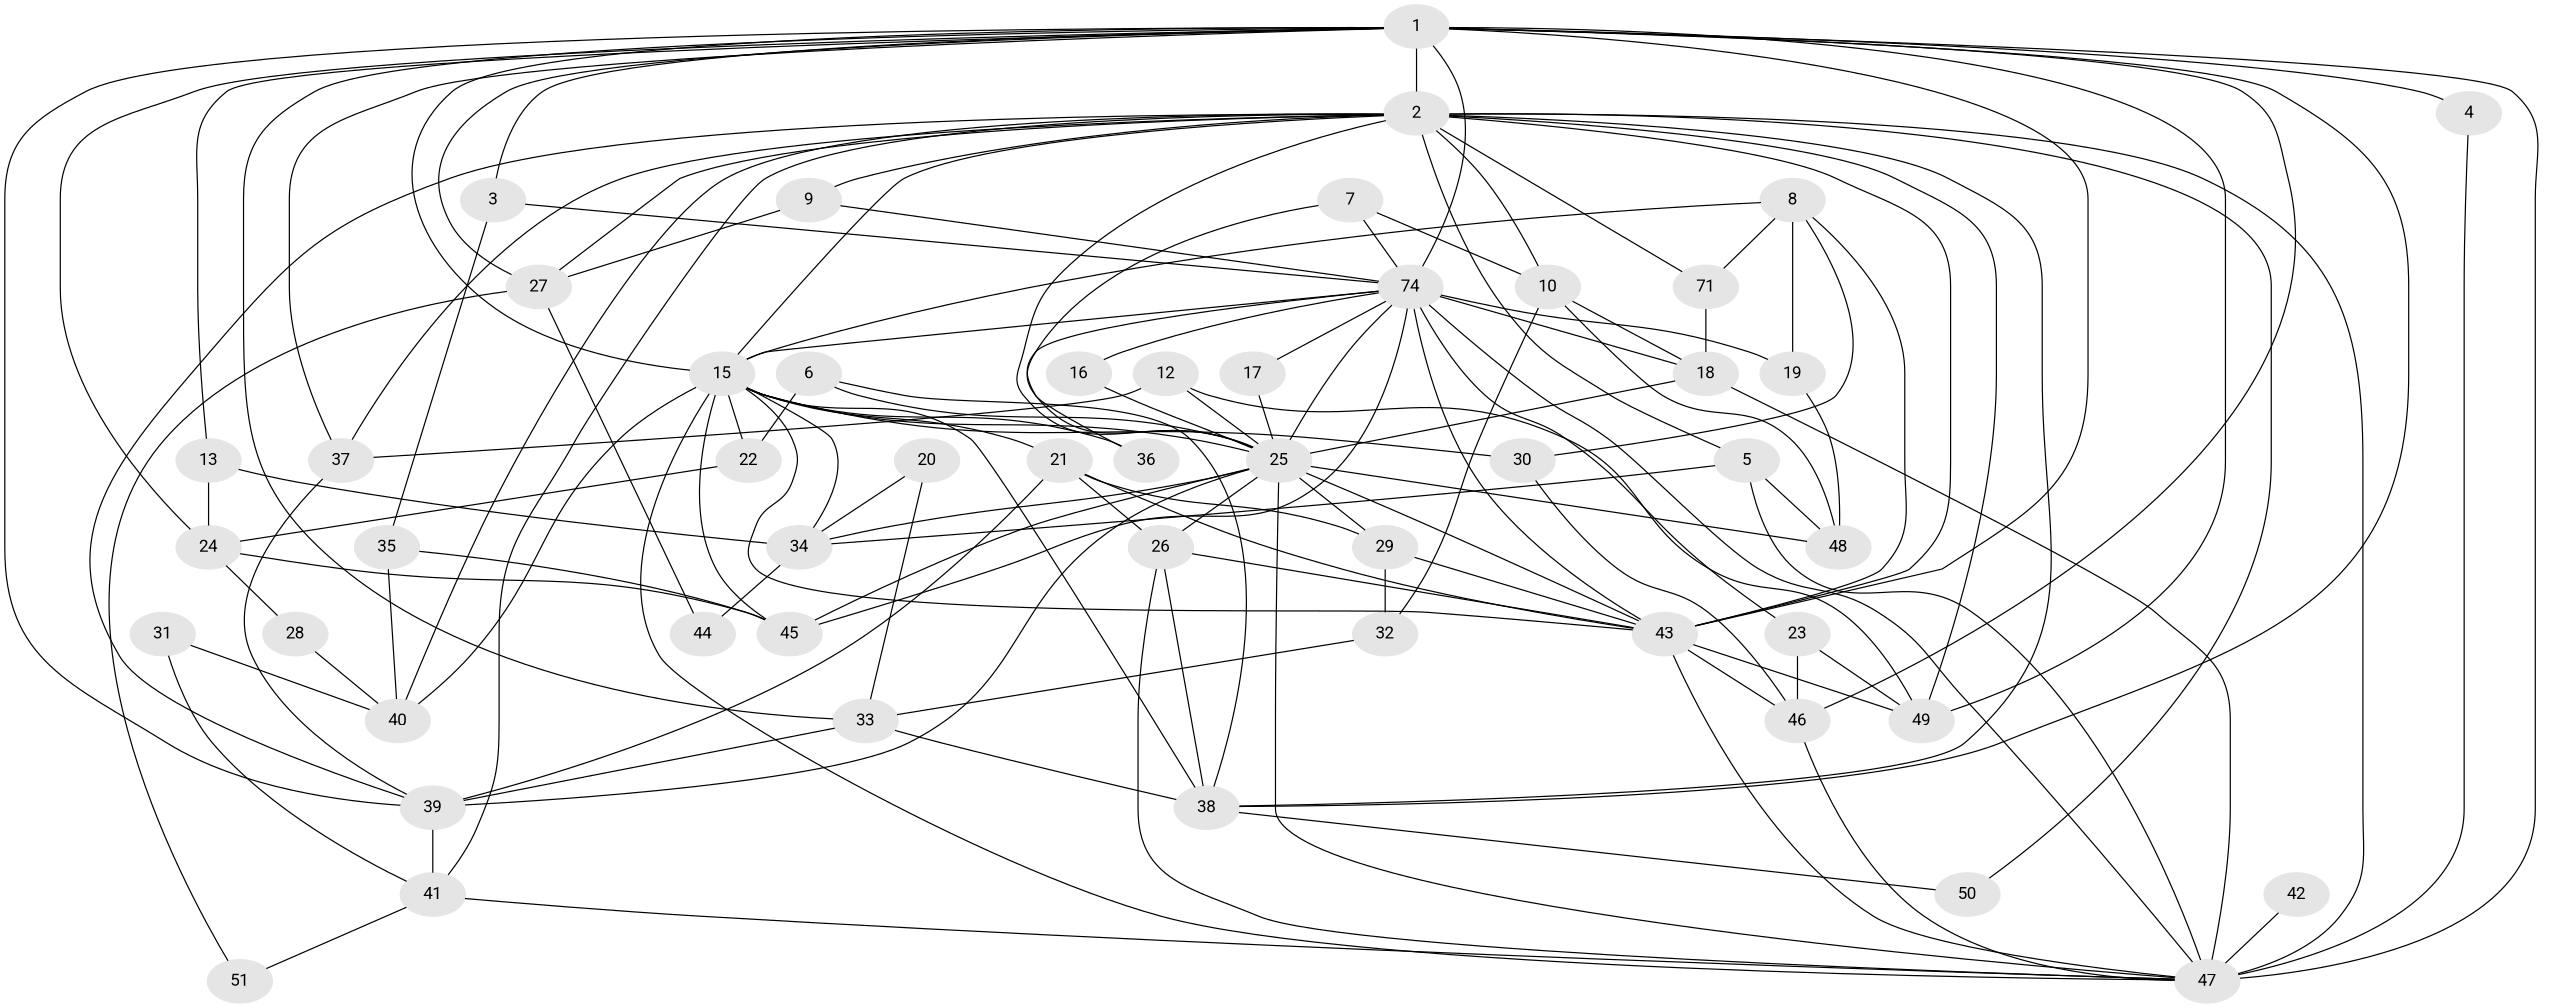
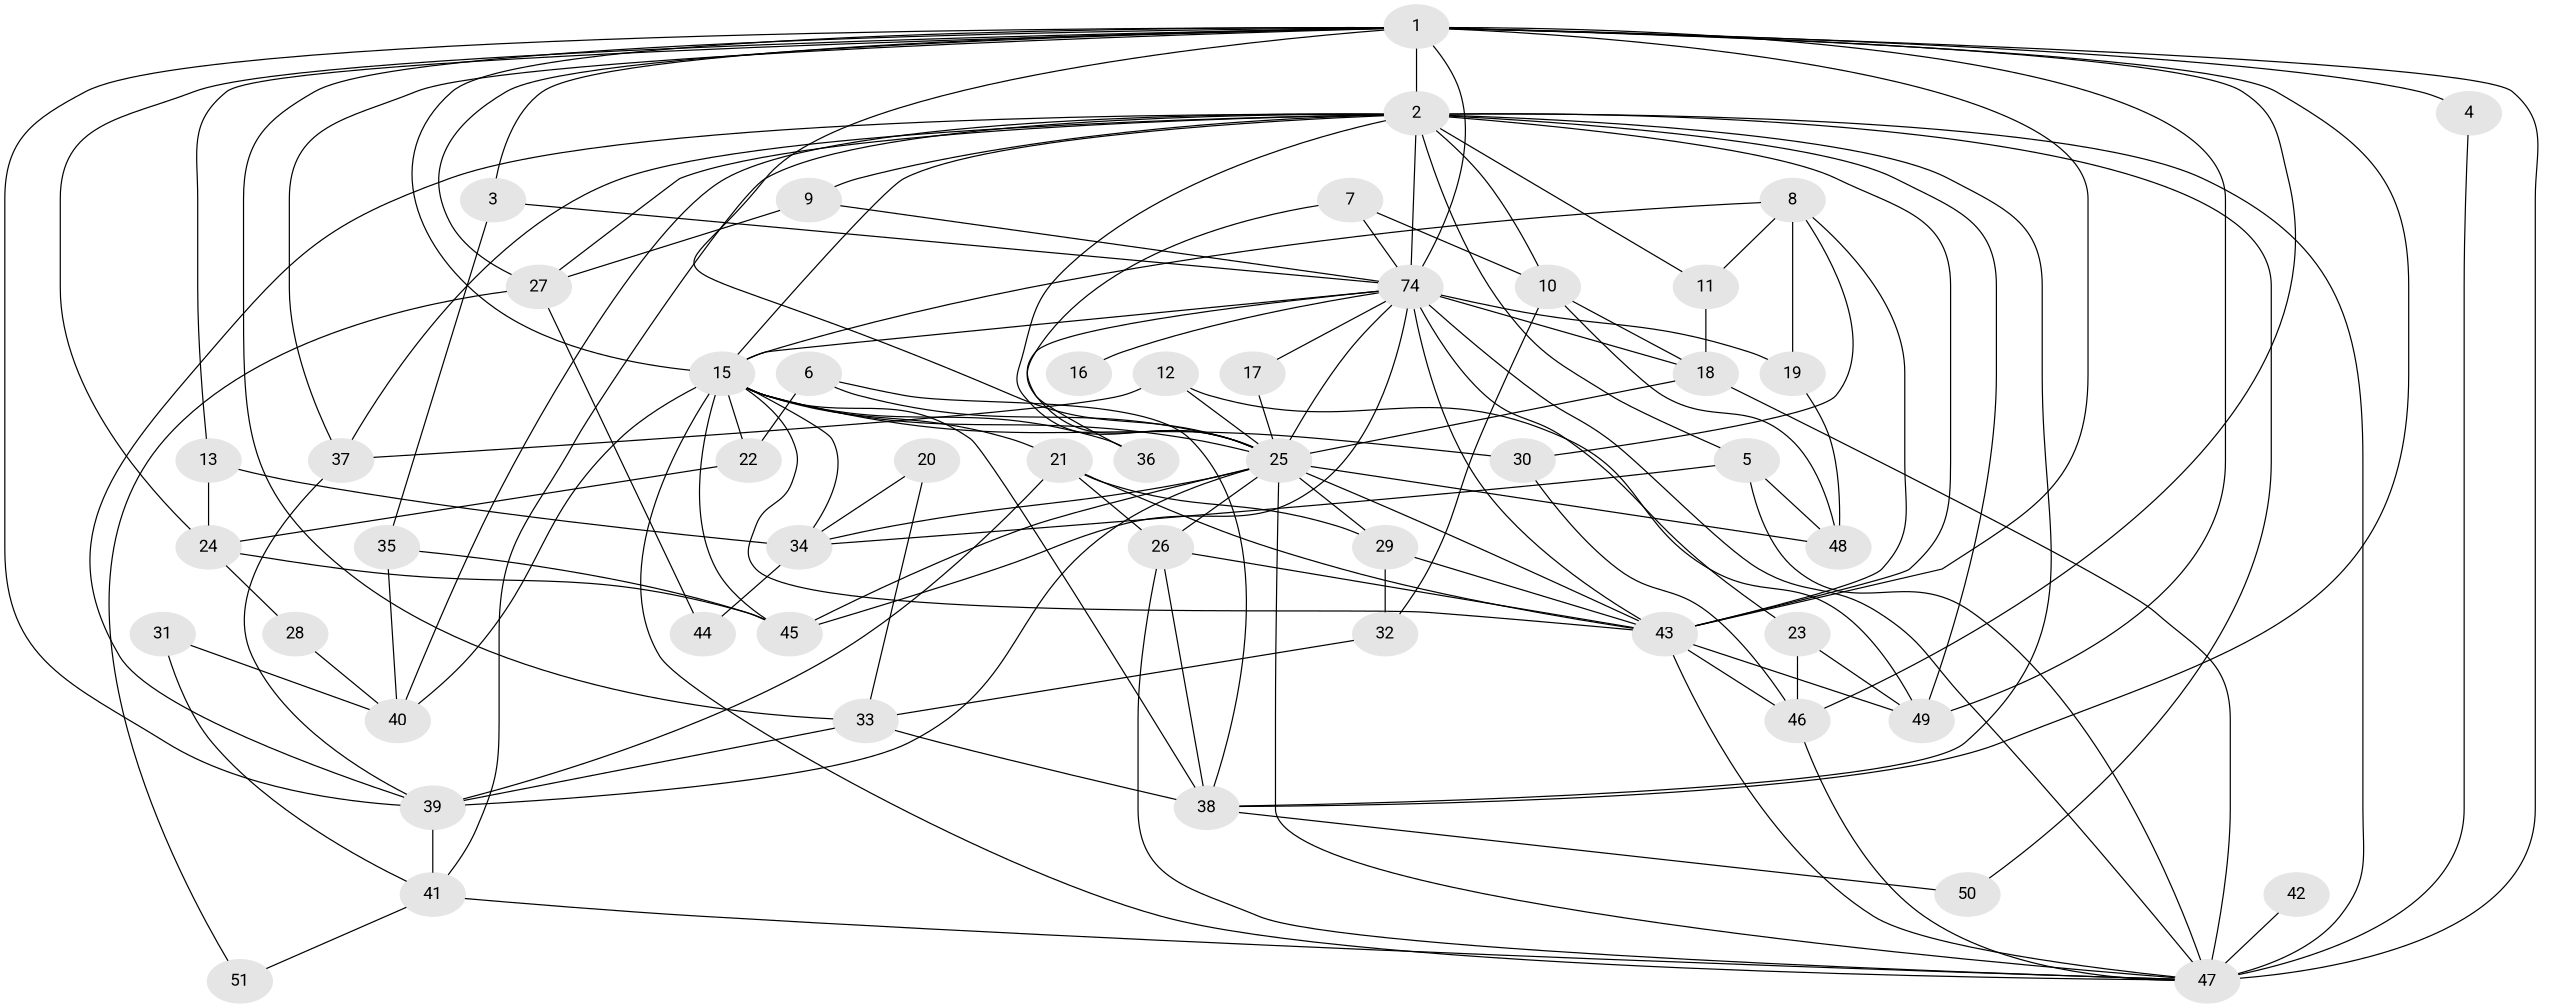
none -> (1414, 200)
(1706, 287) -> (1706, 287)
(1178, 418) -> (709, 277)
